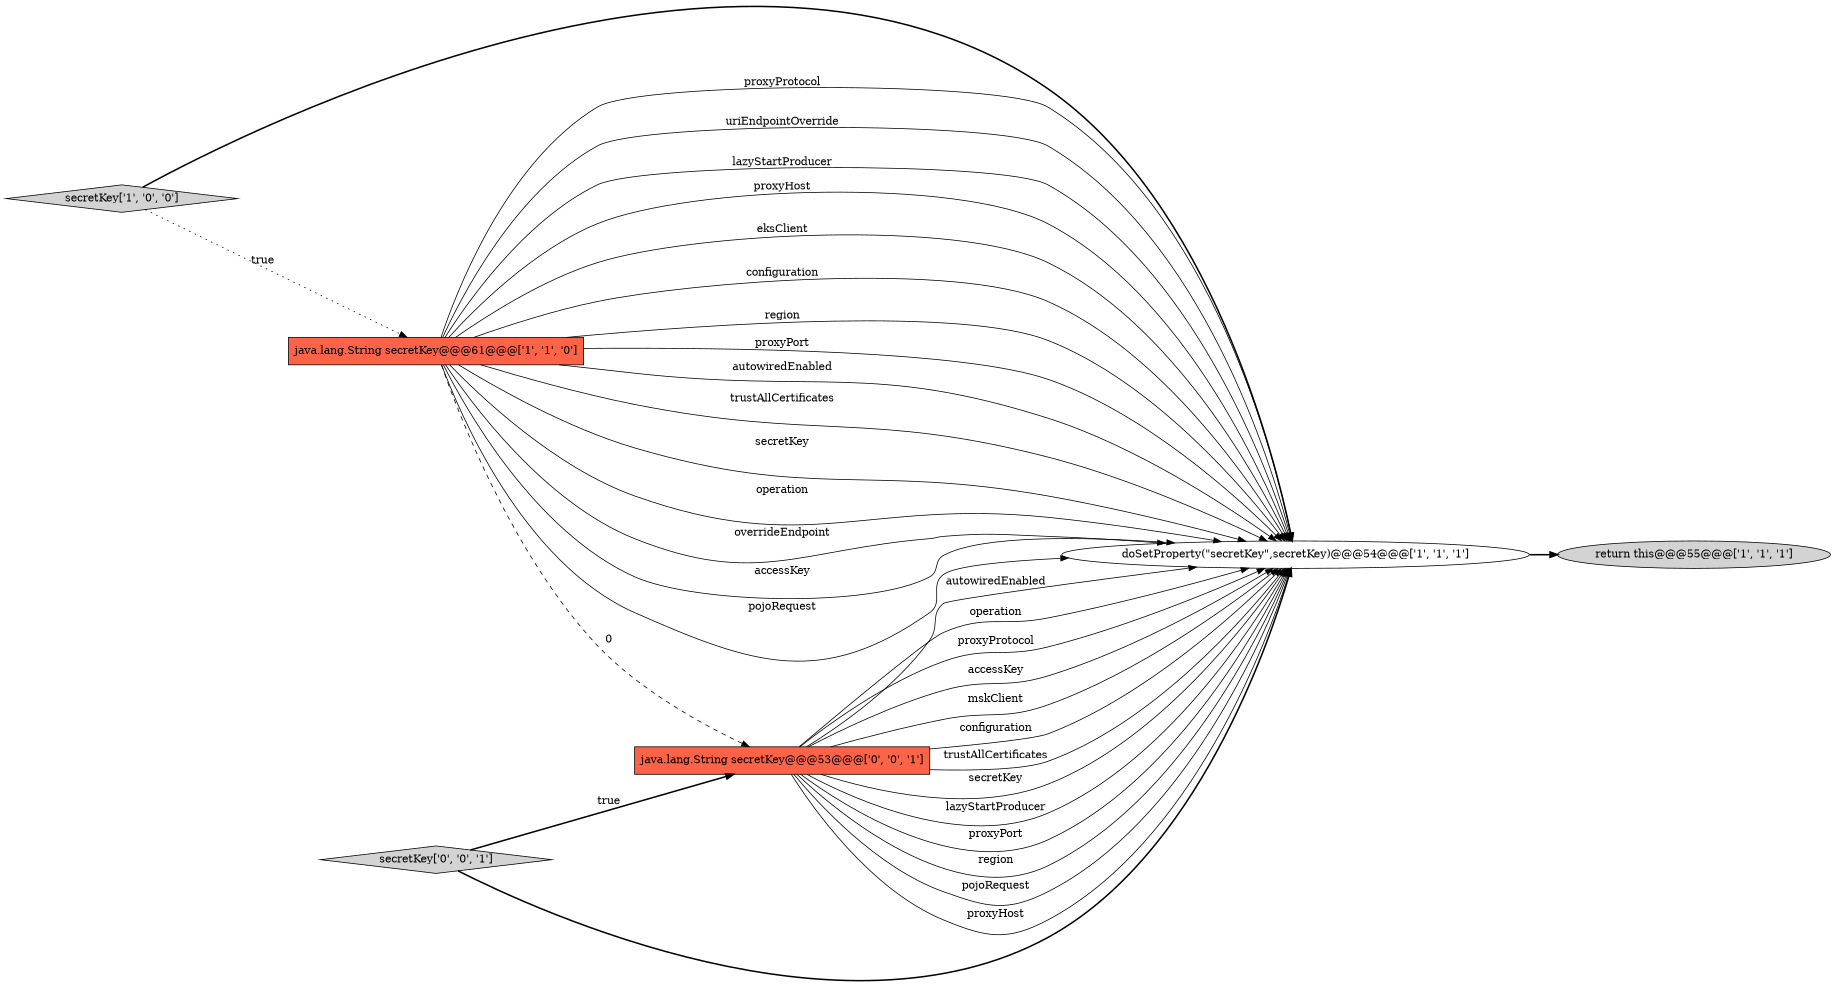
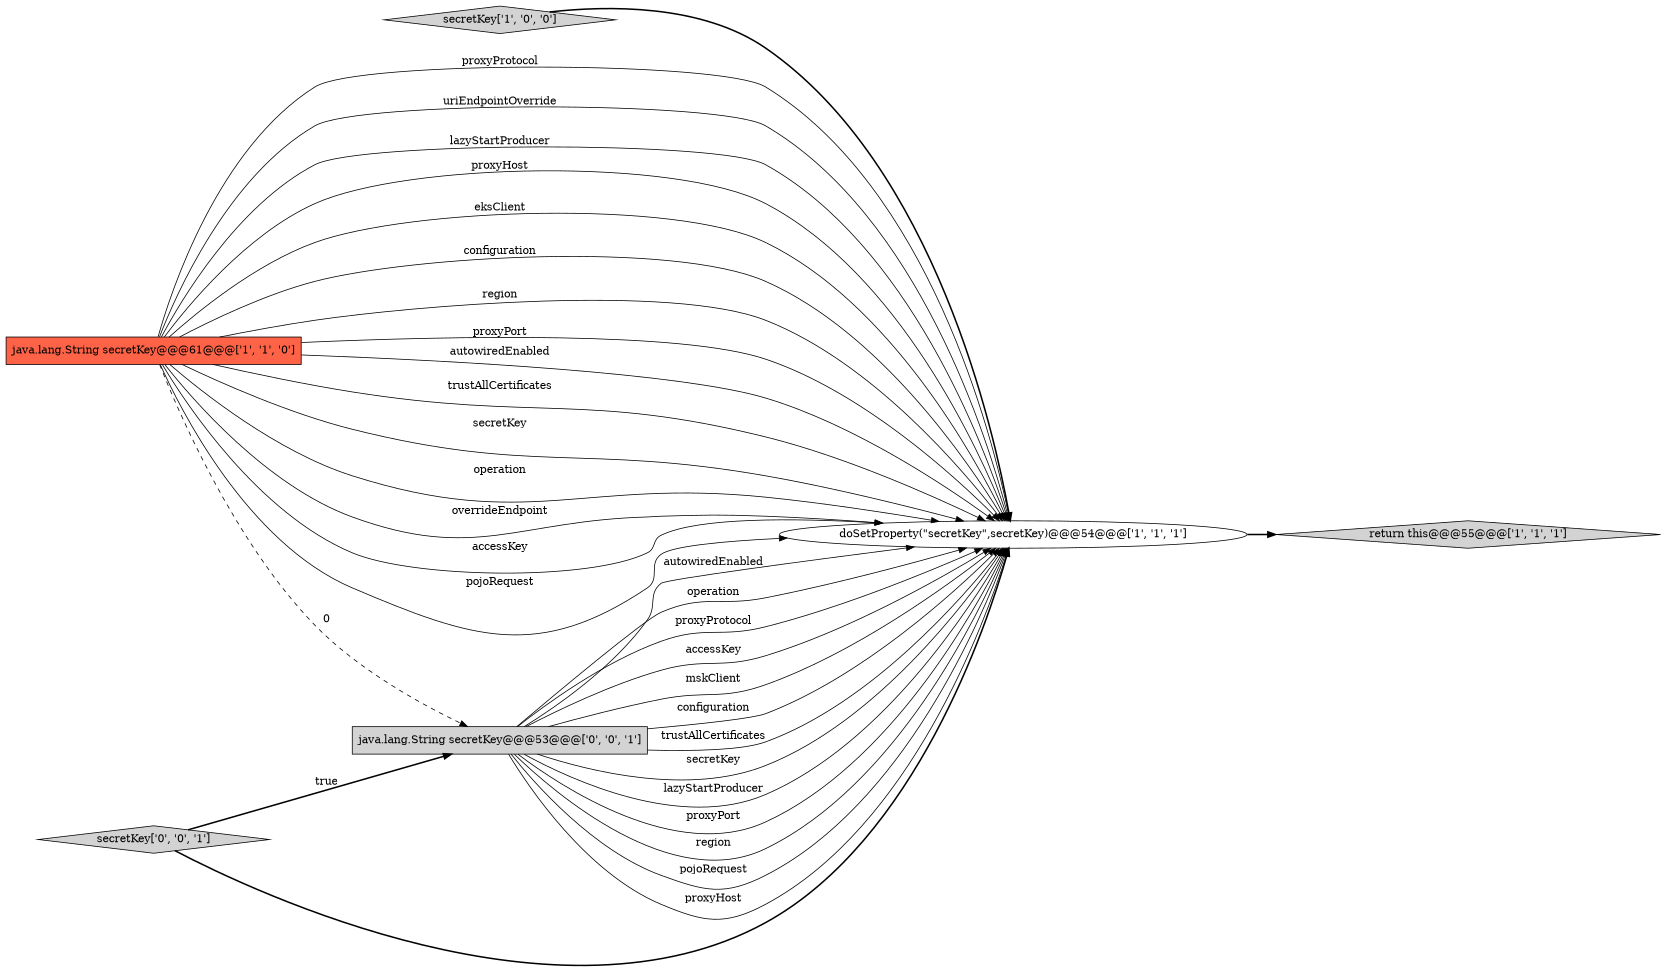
(273, 272) -> none
(1694, 555) -> (1468, 534)
(782, 761) -> (500, 740)
